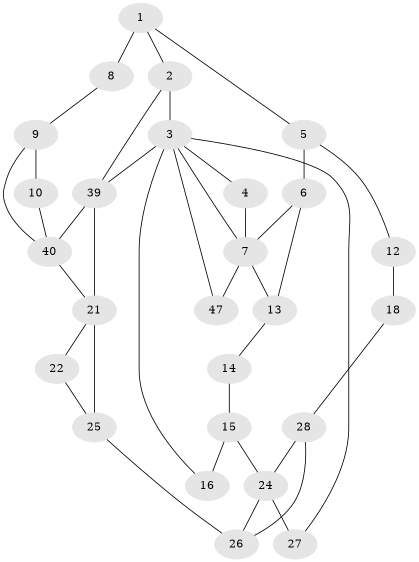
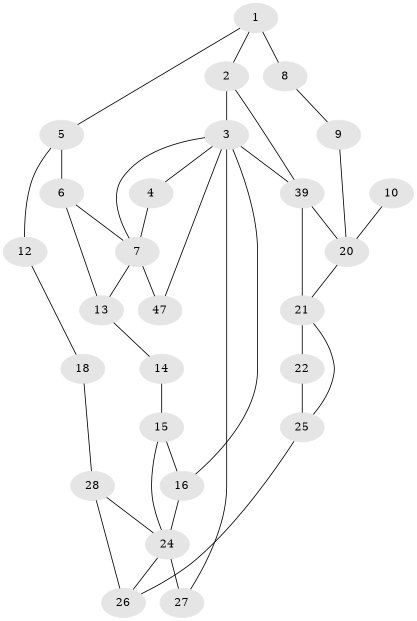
(36, 164) -> none
(50, 252) -> (347, 252)
none -> (175, 515)
